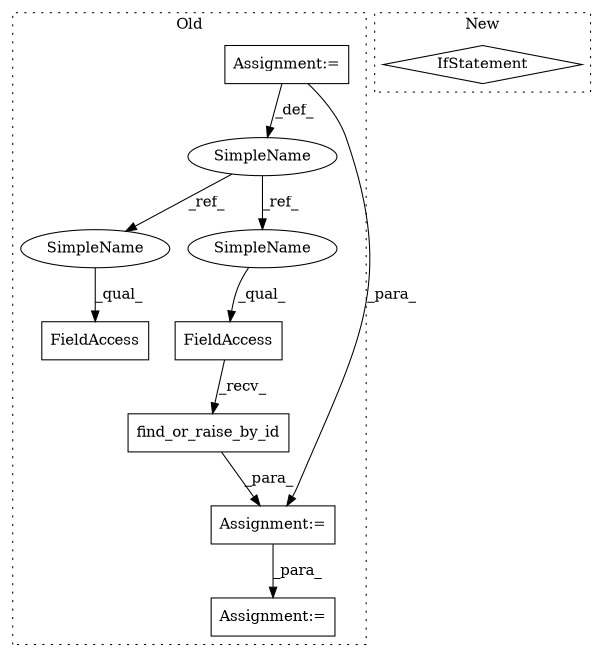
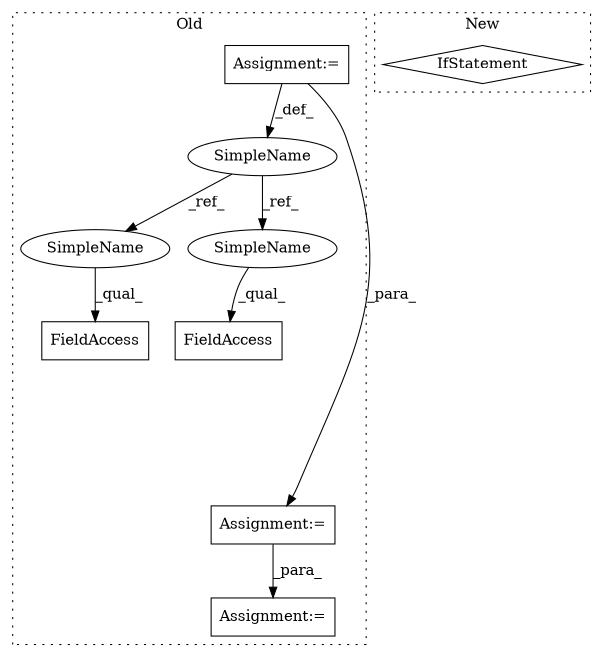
(208, 433) -> none
